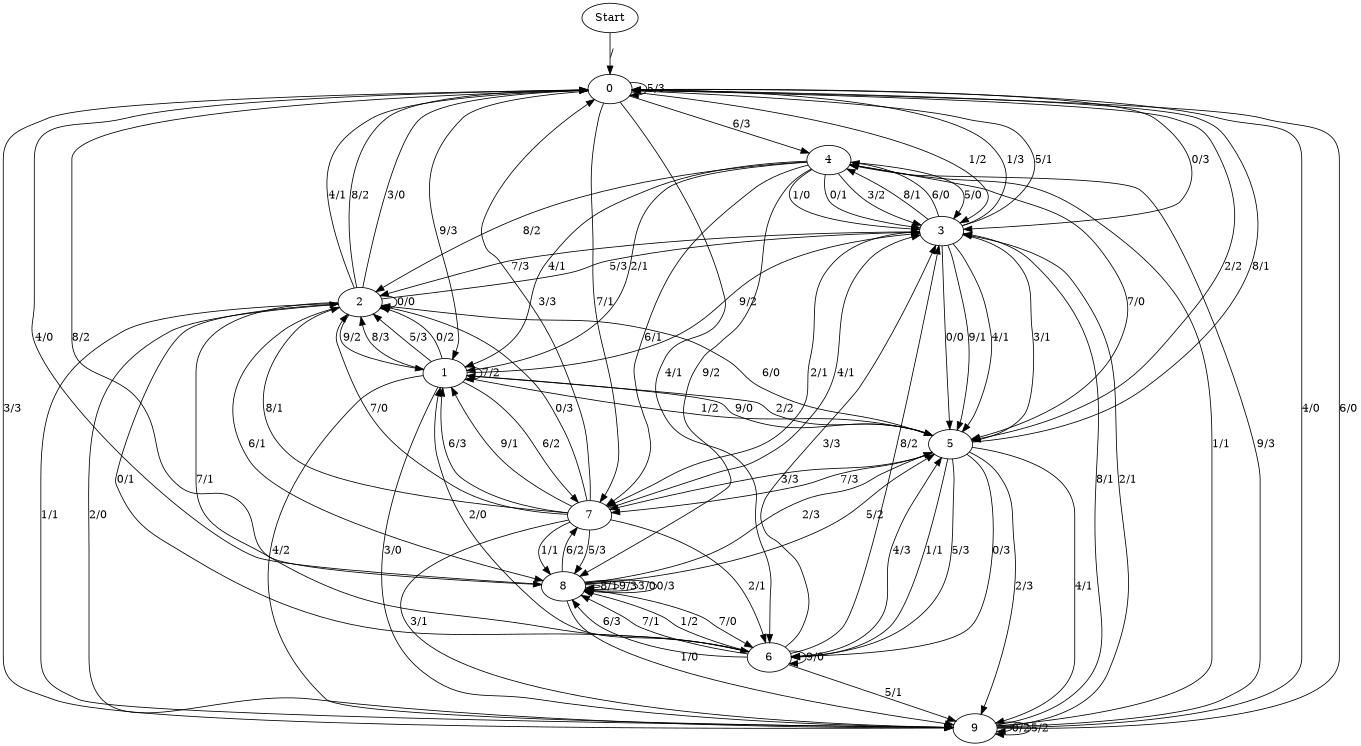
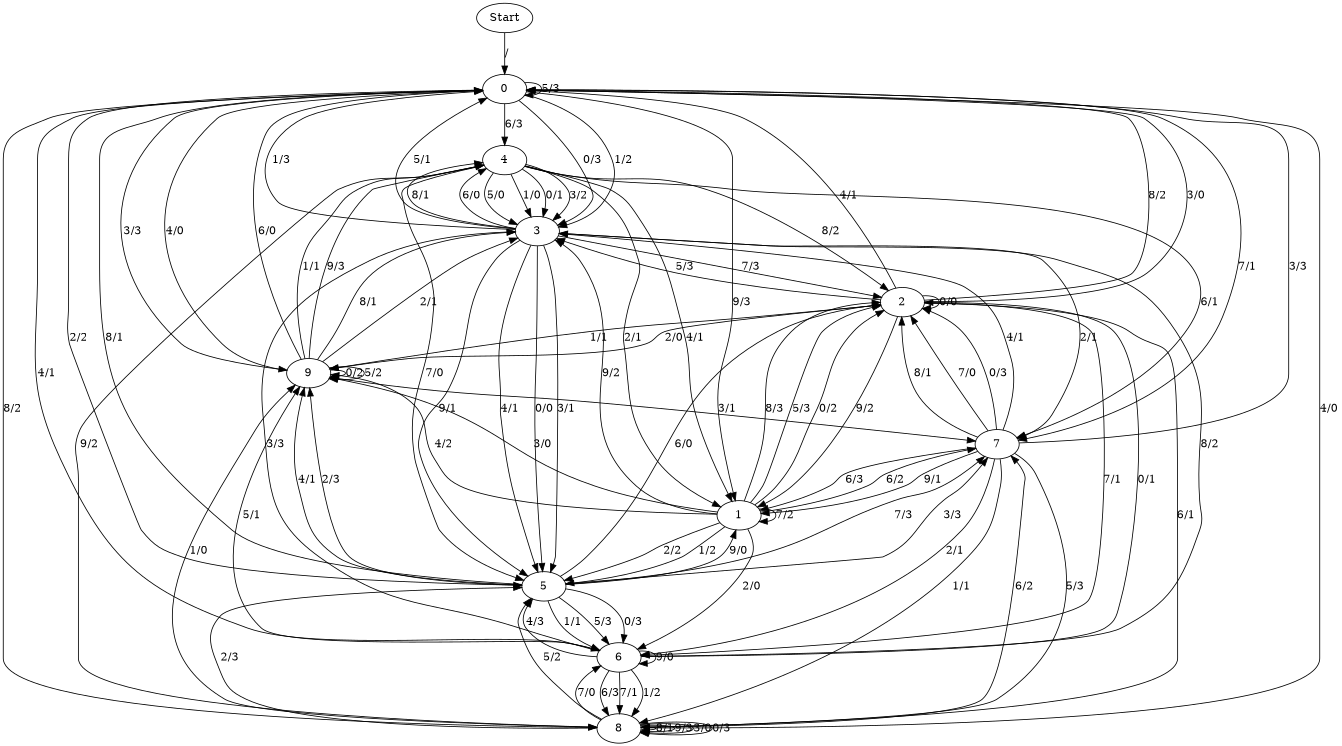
(529, 597) -> (717, 600)
(560, 691) -> (649, 407)
